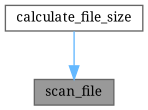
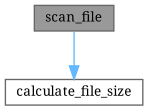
(74, 49) -> (74, 49)
